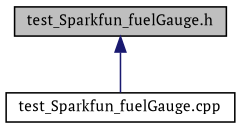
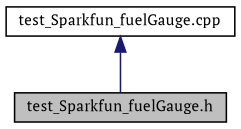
(120, 72) -> (120, 72)
